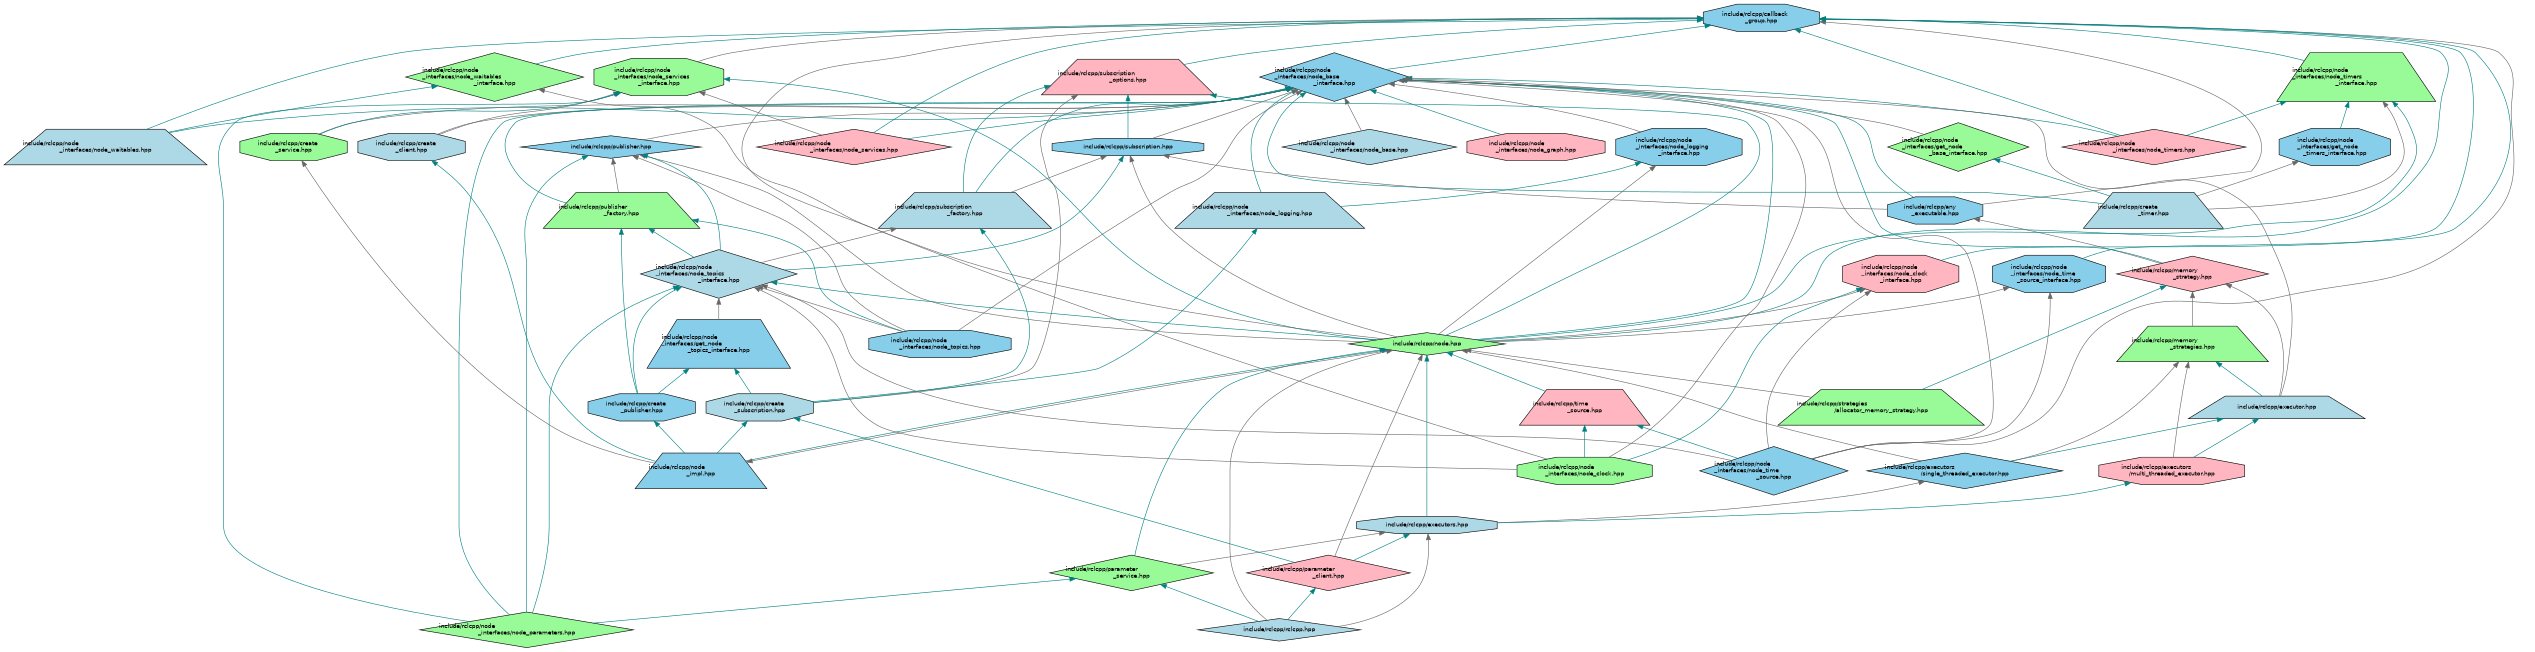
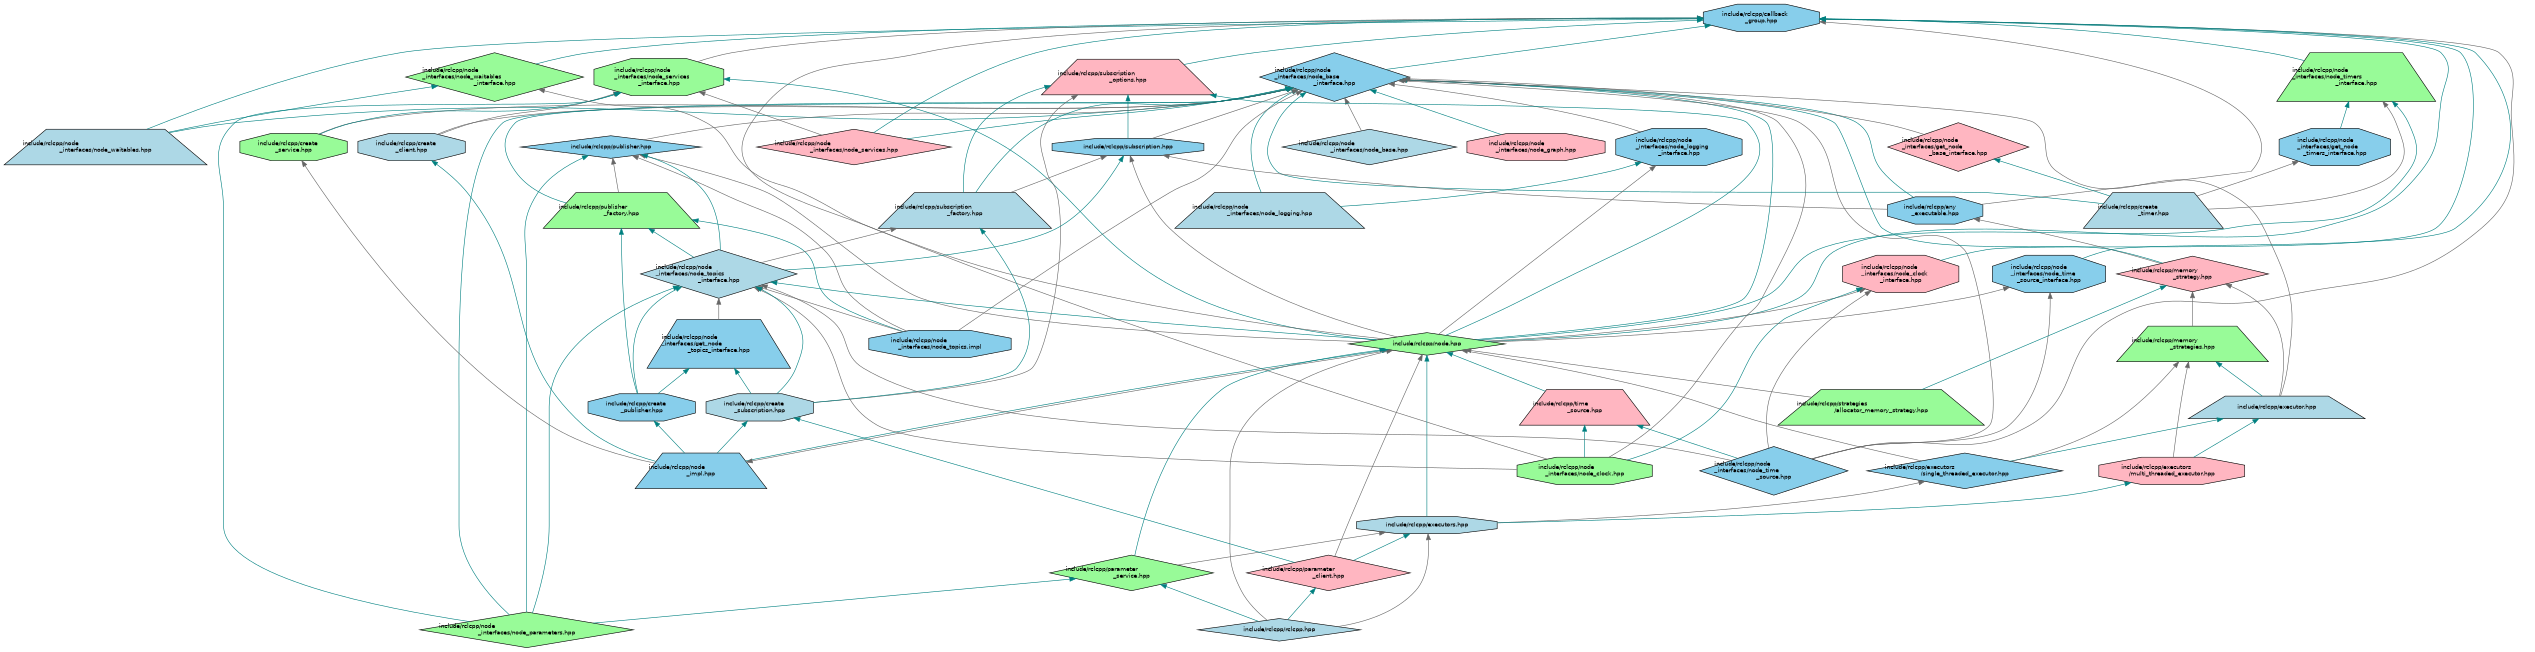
(1958, 147) -> (1958, 147)
(2154, 147) -> none
(940, 344) -> (940, 344)
(1059, 375) -> (802, 337)
